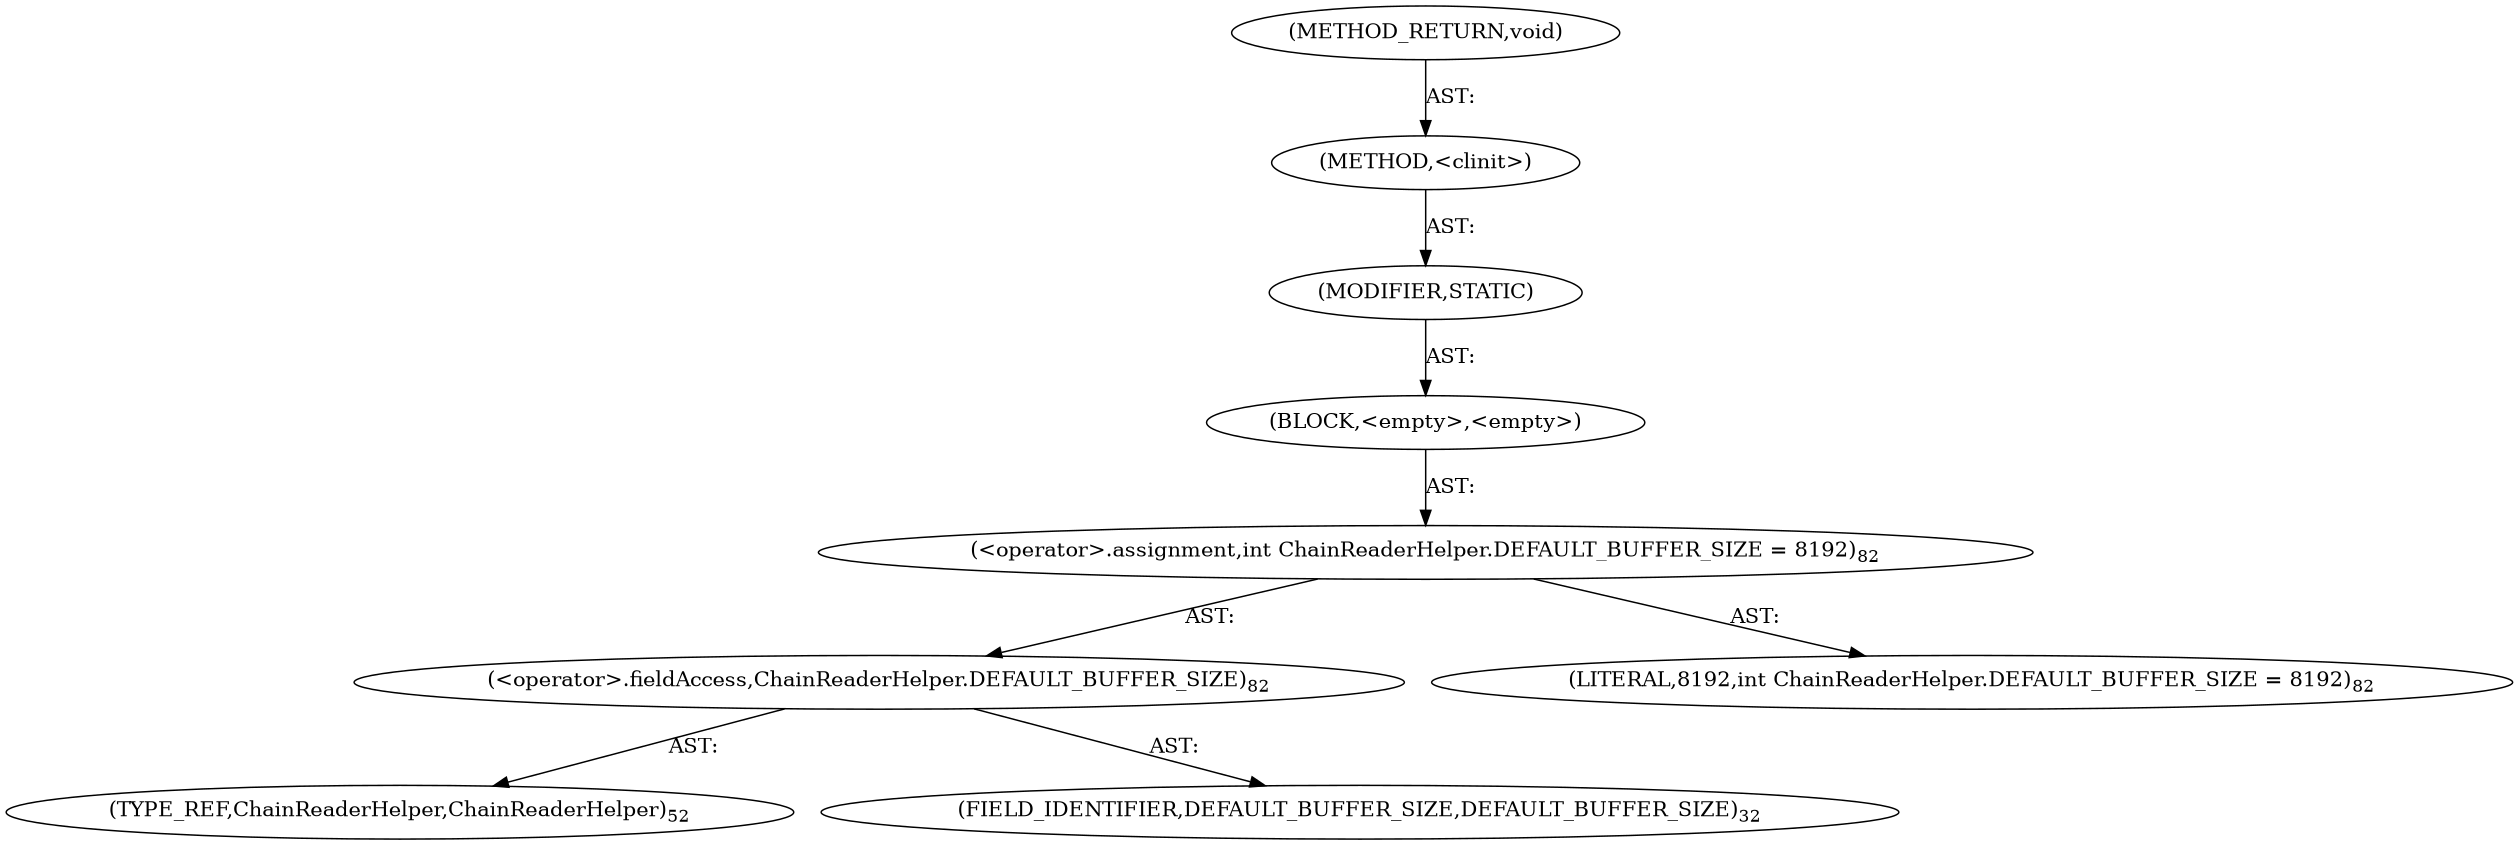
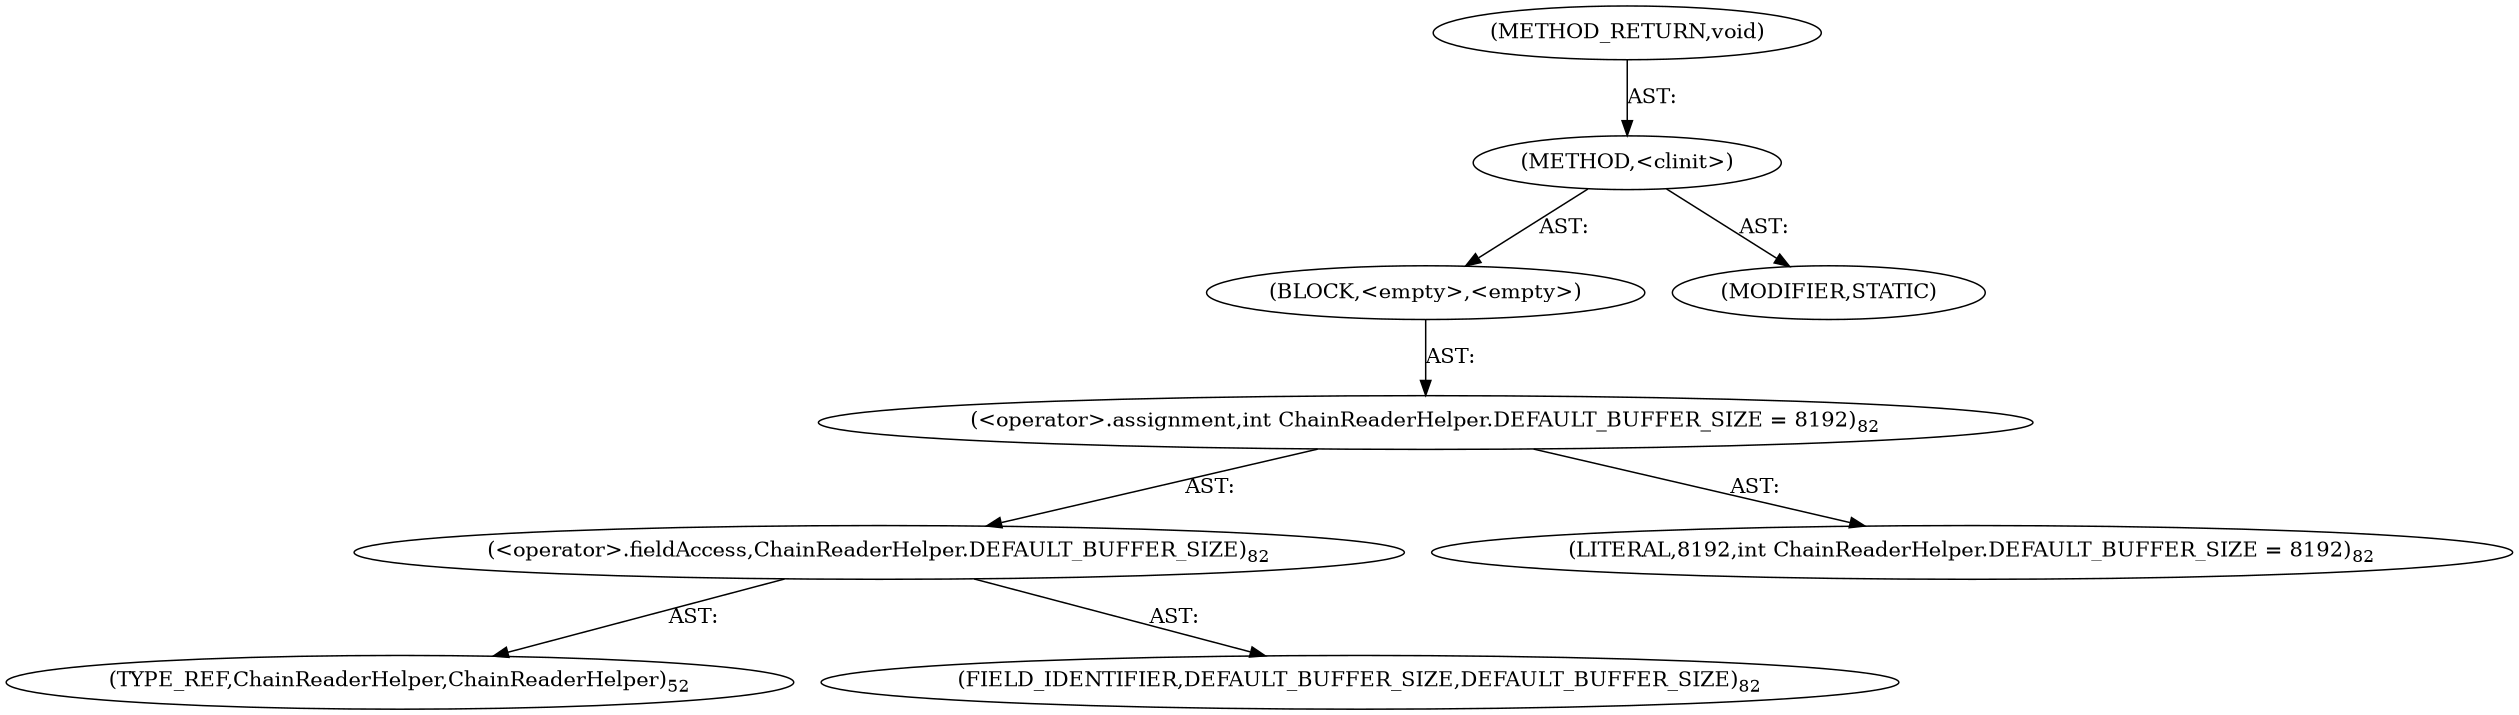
(1426, 350) -> (1533, 223)
(1750, 810) -> (1750, 680)
